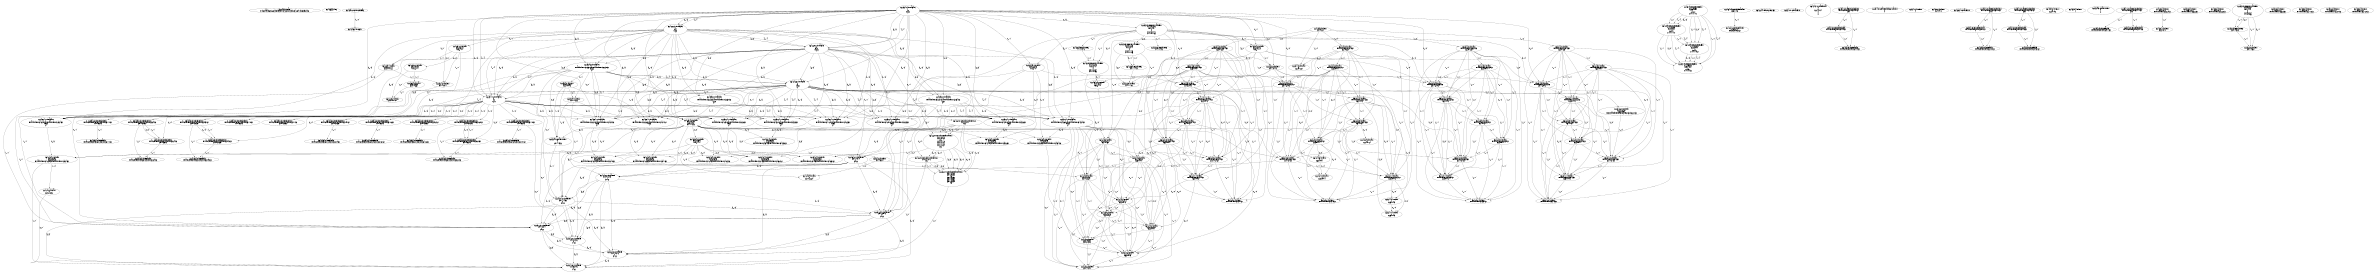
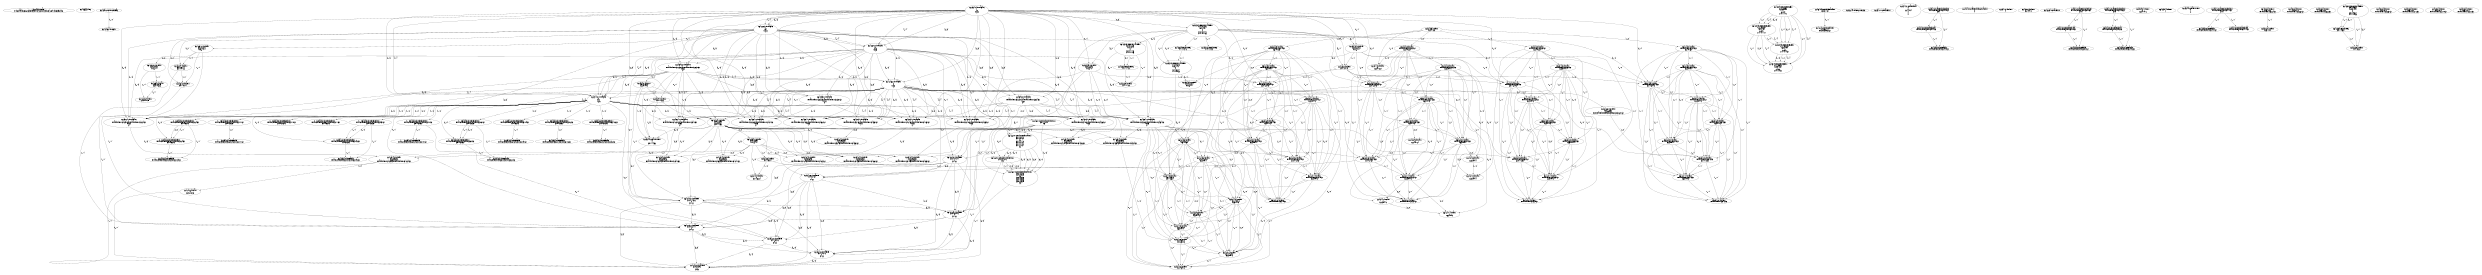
(1036, 103) -> none
